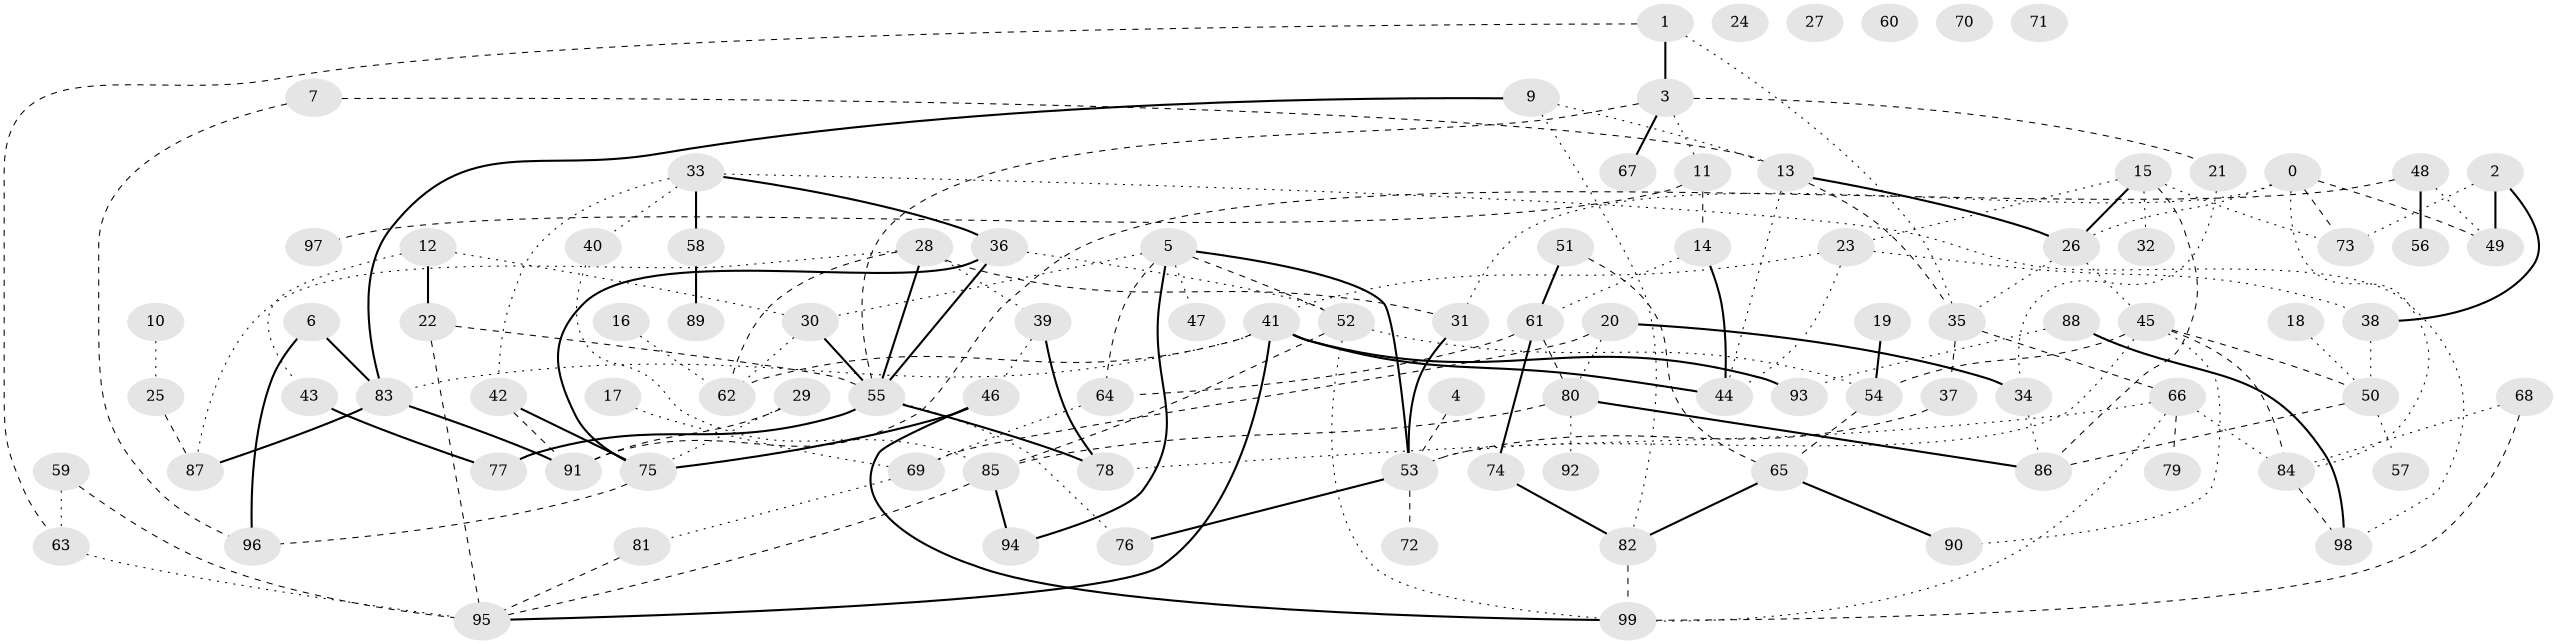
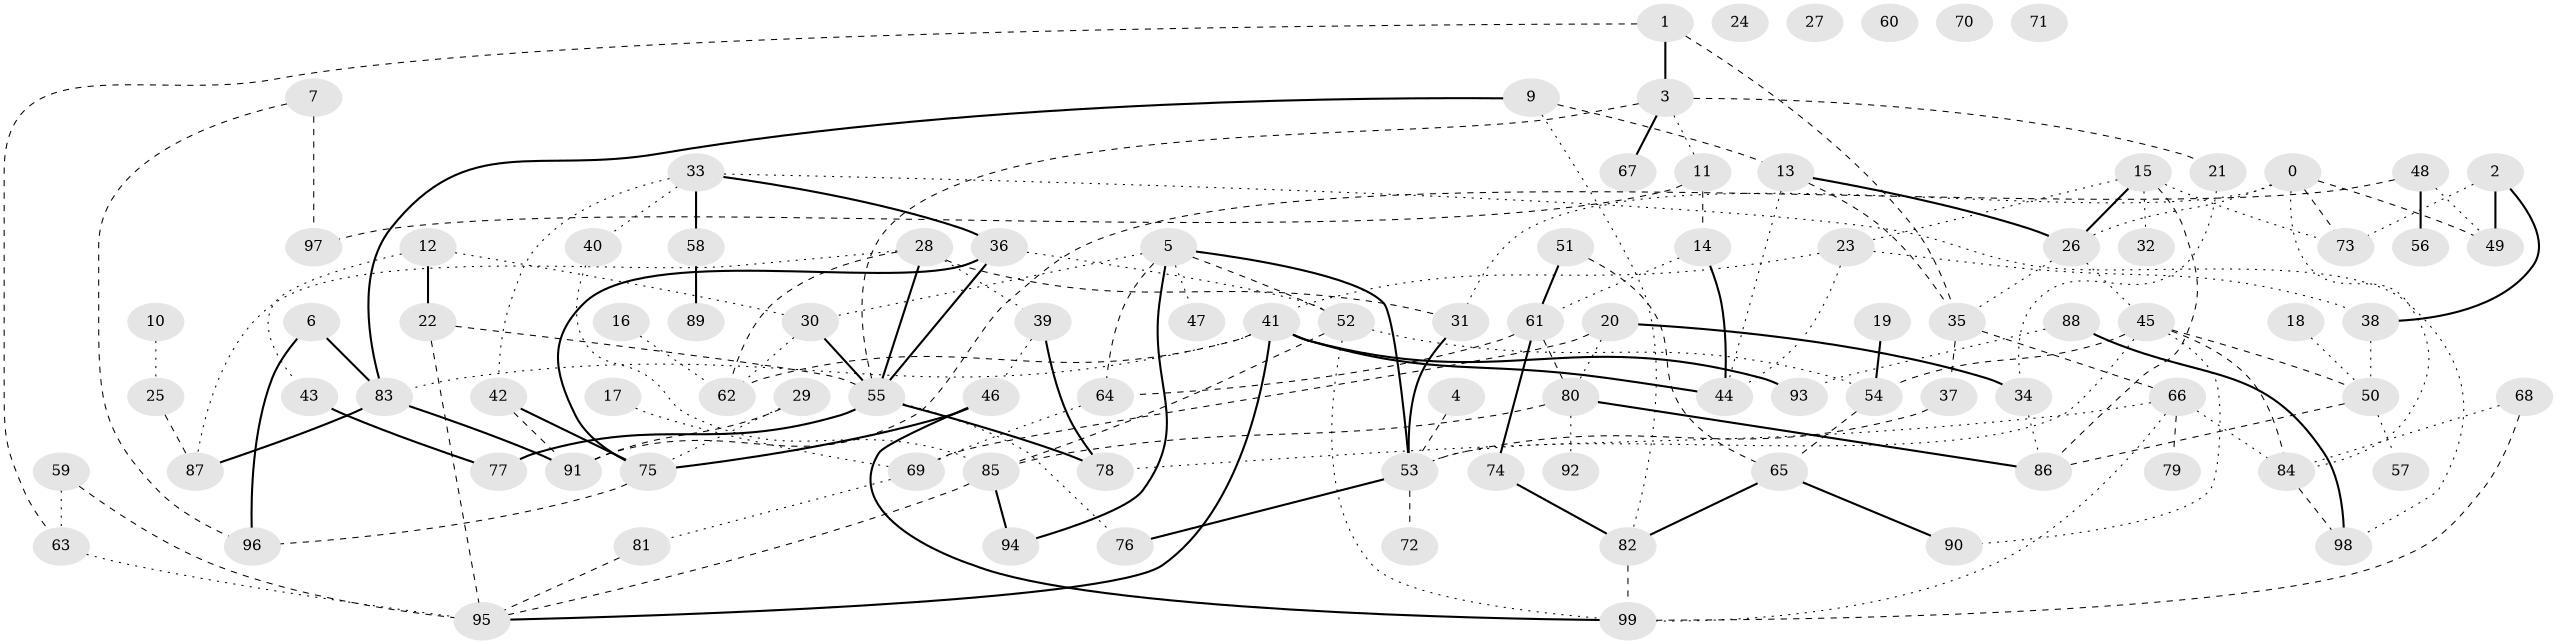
(1019, 105) -> (314, 172)
(1661, 130) -> (1661, 130)
(1840, 150) -> (1840, 150)
